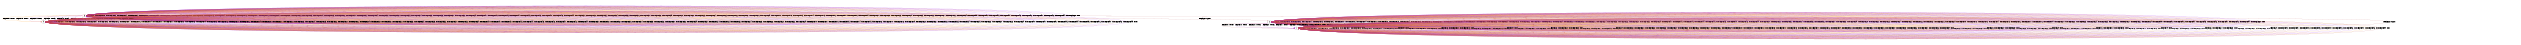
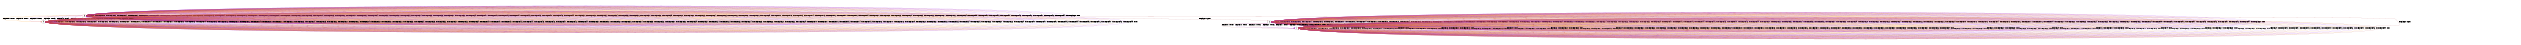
(1355, 16) -> (2223, 18)
